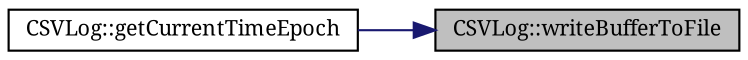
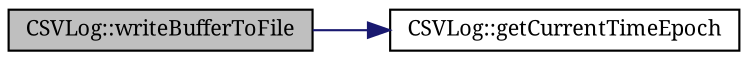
(385, 30) -> (340, 30)
